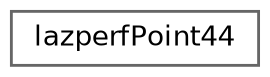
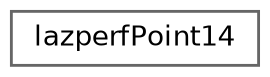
(135, 38) -> (135, 38)
